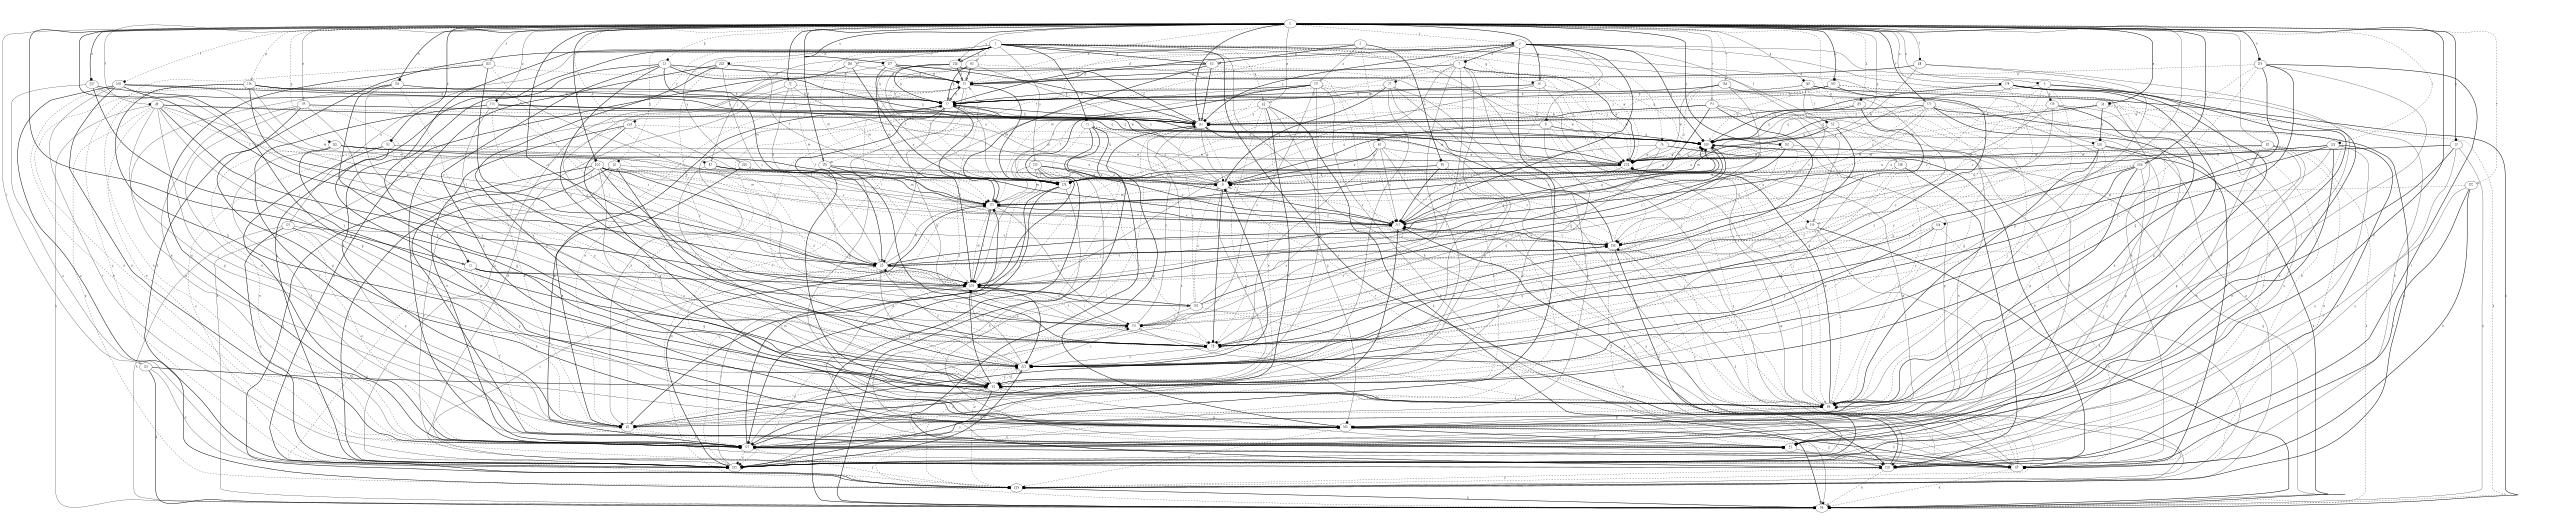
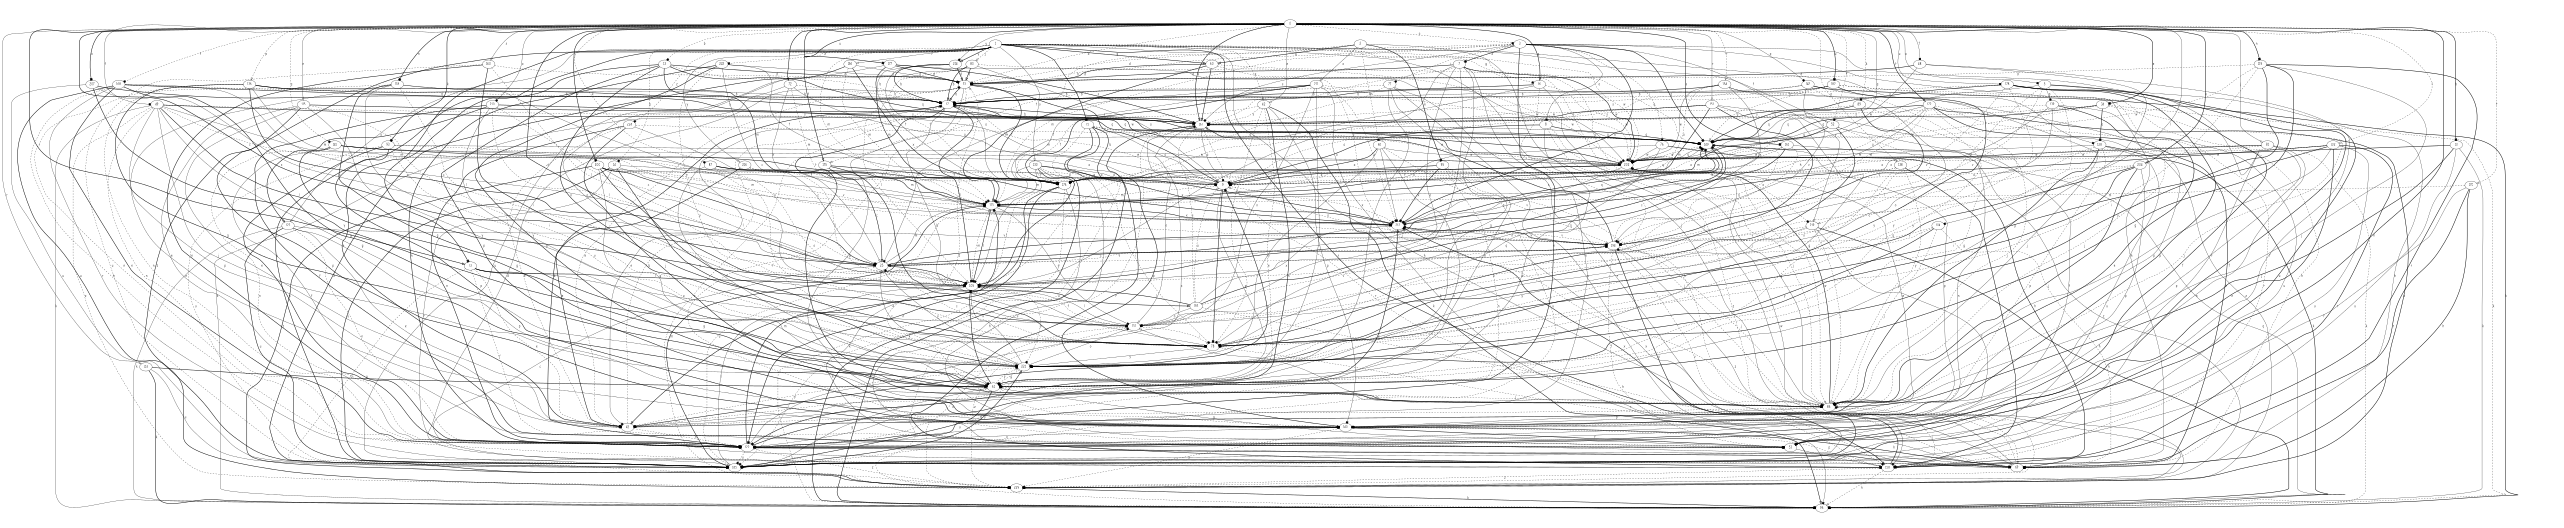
(2248, 32) -> (2248, 32)
(1026, 54) -> (1634, 186)
(1232, 58) -> (1232, 58)
(1355, 67) -> (1355, 67)
(1070, 70) -> none
(1814, 107) -> (1612, 25)
(915, 113) -> (349, 138)
(1291, 128) -> (1101, 126)
(1516, 164) -> (1330, 184)
(1083, 296) -> (1086, 290)
(1037, 306) -> (1037, 306)
(2273, 361) -> (1697, 169)
(855, 437) -> none
(1921, 488) -> (801, 480)
